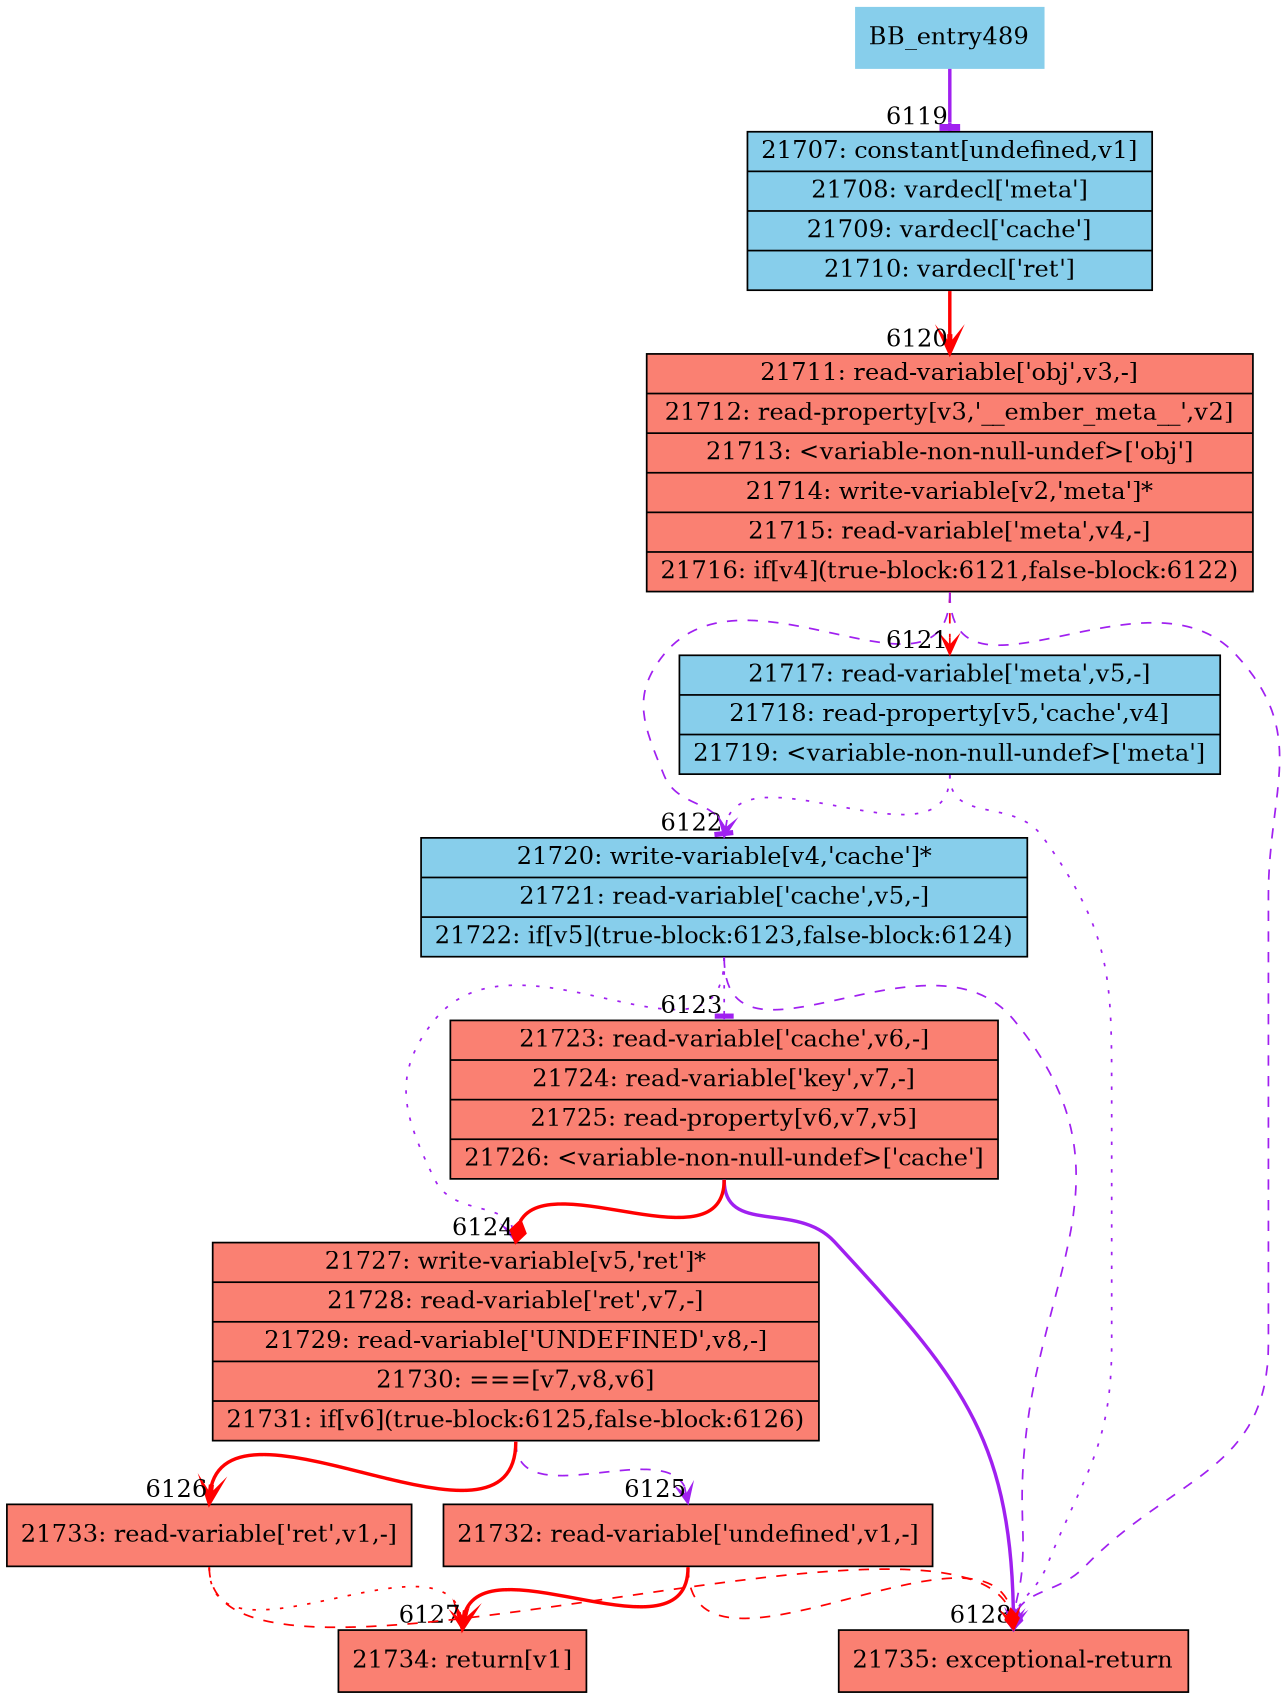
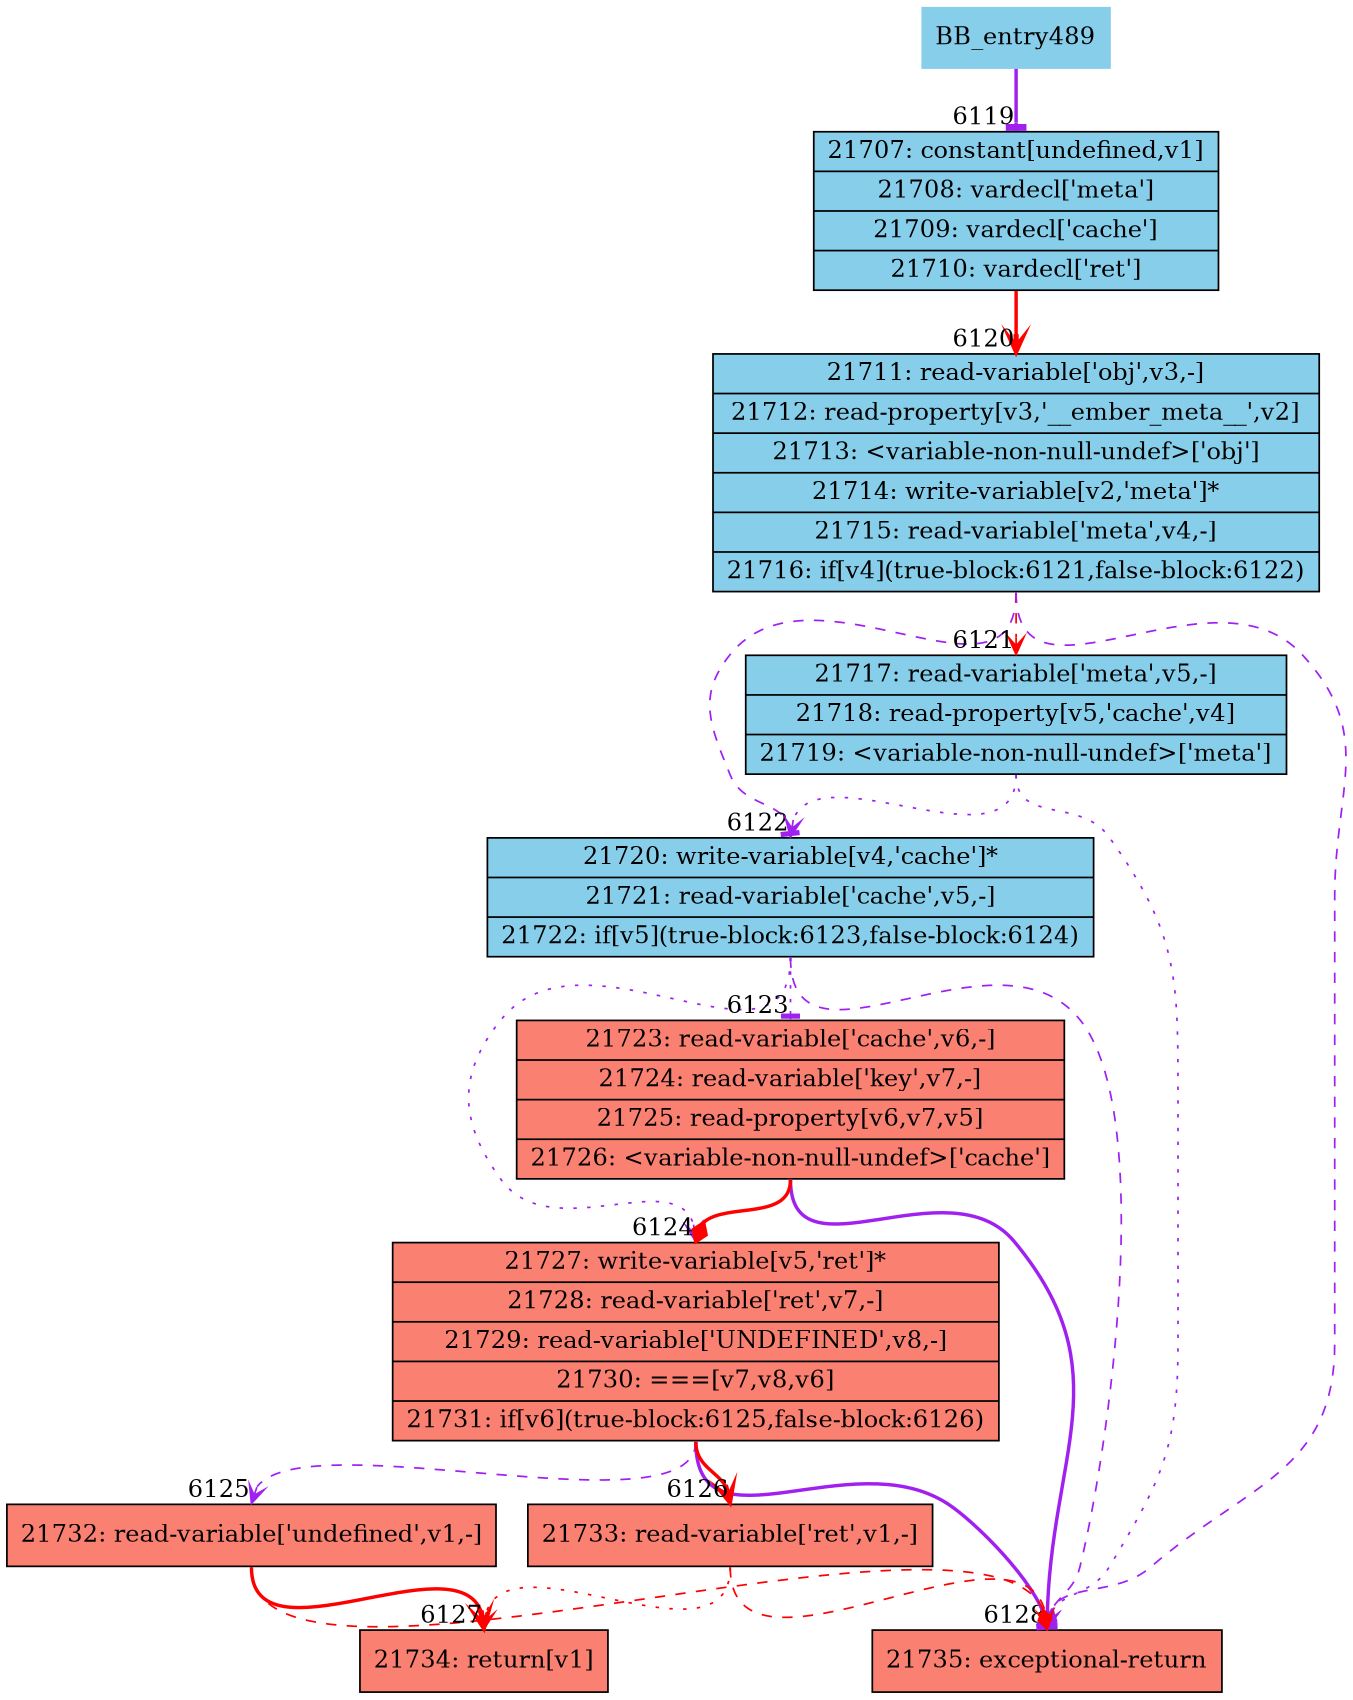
(950, 473) -> (1016, 473)
(928, 1349) -> (1051, 1298)
none -> (883, 1485)
